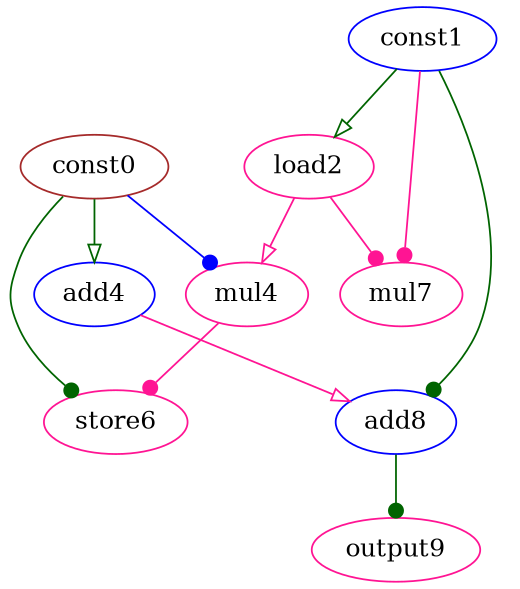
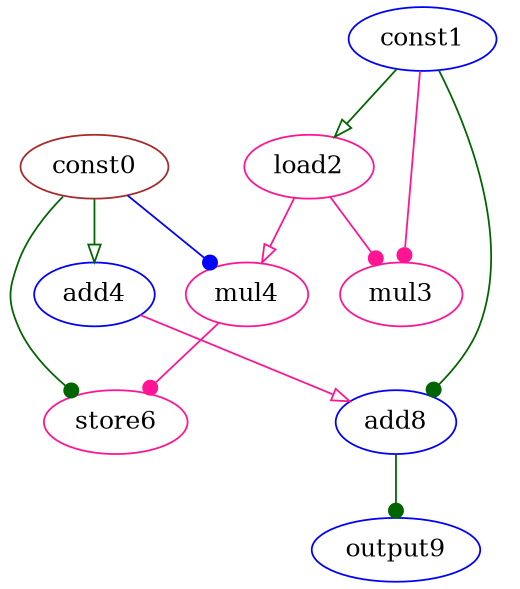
(401, 294) -> (401, 294)
(396, 550) -> (396, 550)
